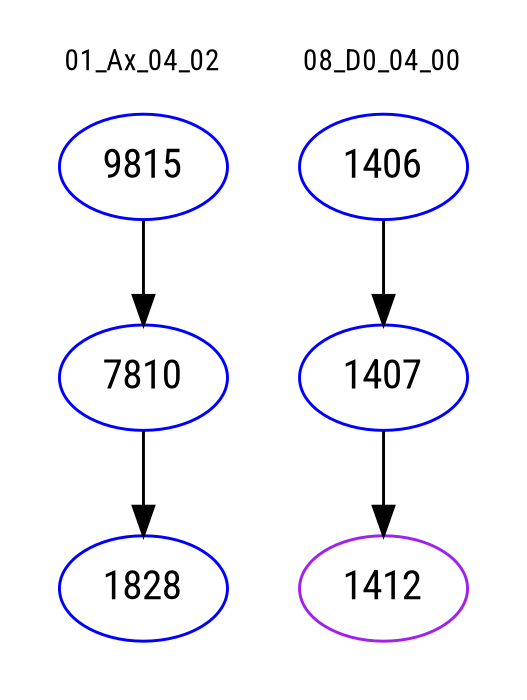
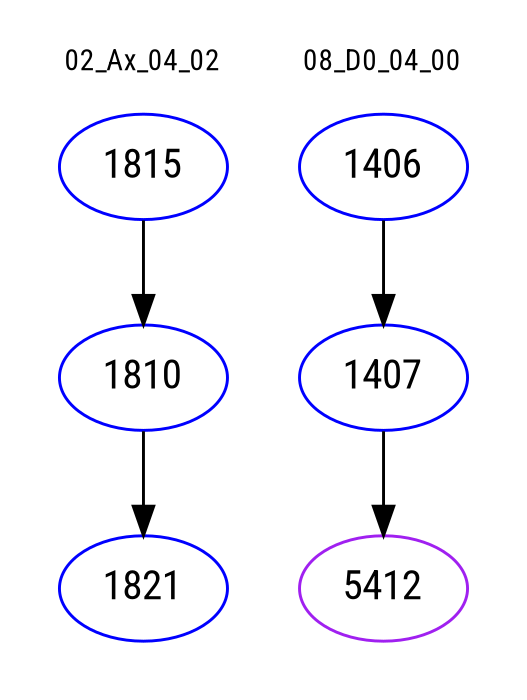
(143, 63) -> (143, 63)
(143, 167) -> (143, 167)
(143, 378) -> (143, 378)
(143, 588) -> (143, 588)
(384, 588) -> (384, 588)
